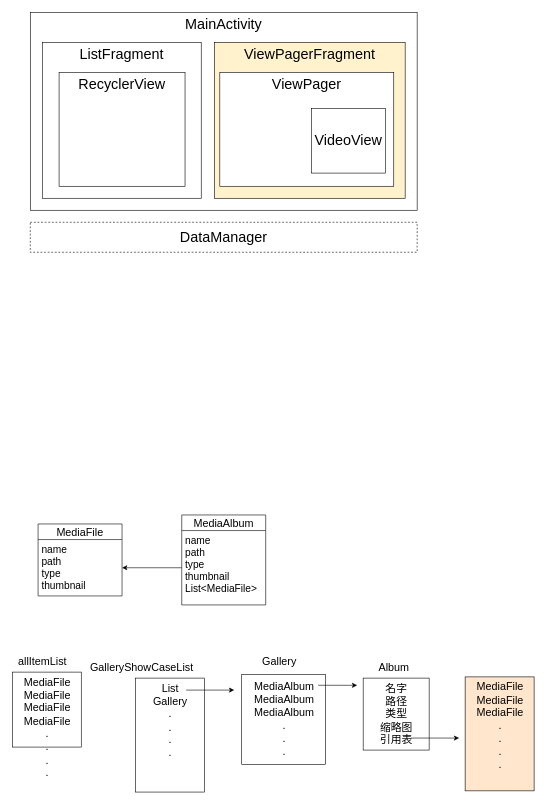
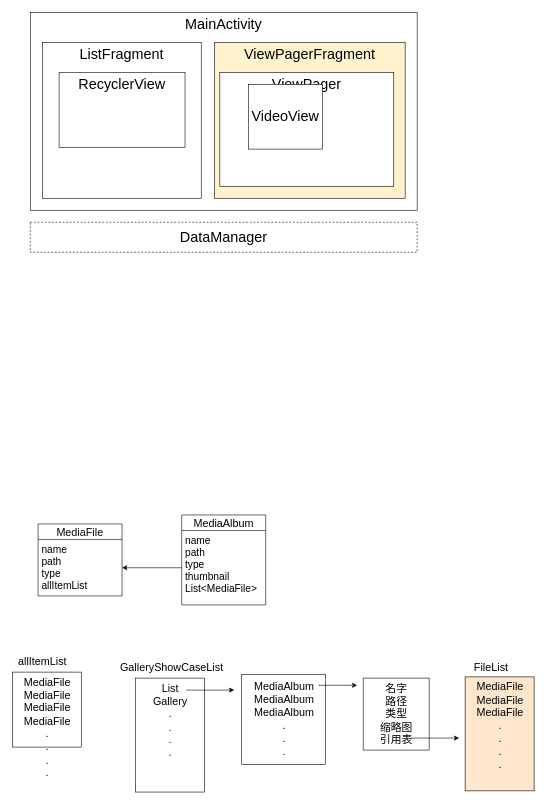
(122, 129) -> (122, 110)
(349, 141) -> (286, 117)
(53, 550) -> (53, 550)
(282, 660) -> none
(146, 666) -> (176, 666)
(399, 666) -> none
none -> (494, 666)
